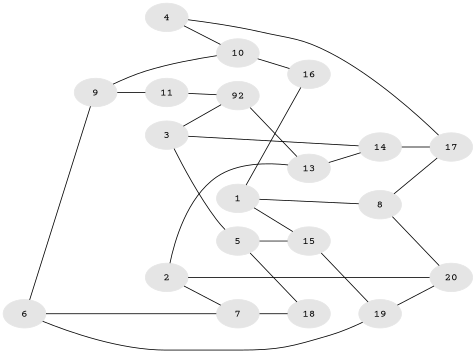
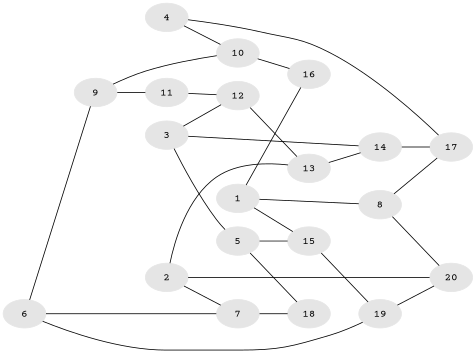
(238, 96) -> (238, 96)
